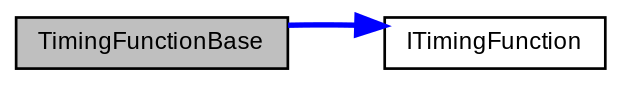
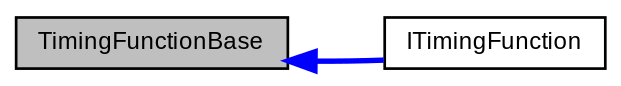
(322, 25) -> (349, 61)
